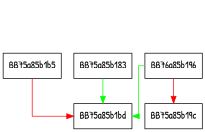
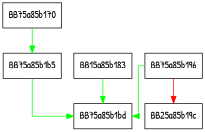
none -> (32, 15)
(103, 66) -> (103, 66)
(174, 66) -> (174, 66)
(32, 115) -> (32, 115)
(174, 116) -> (174, 116)
